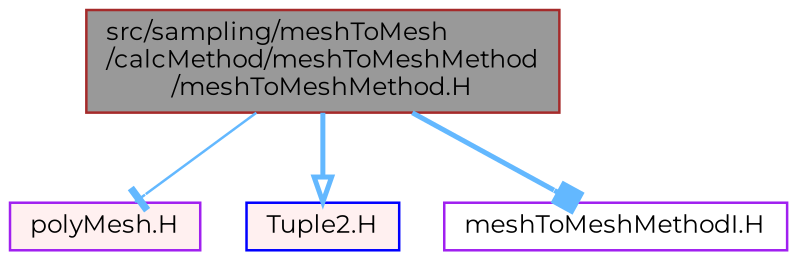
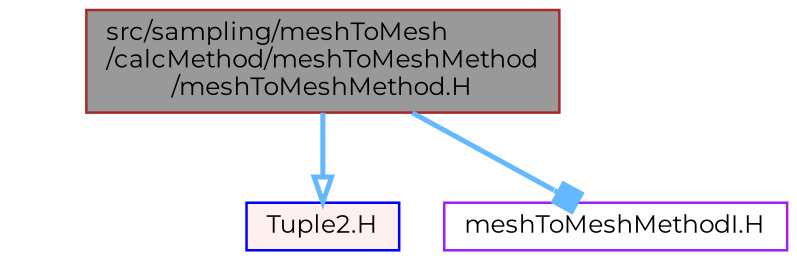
(105, 227) -> none
